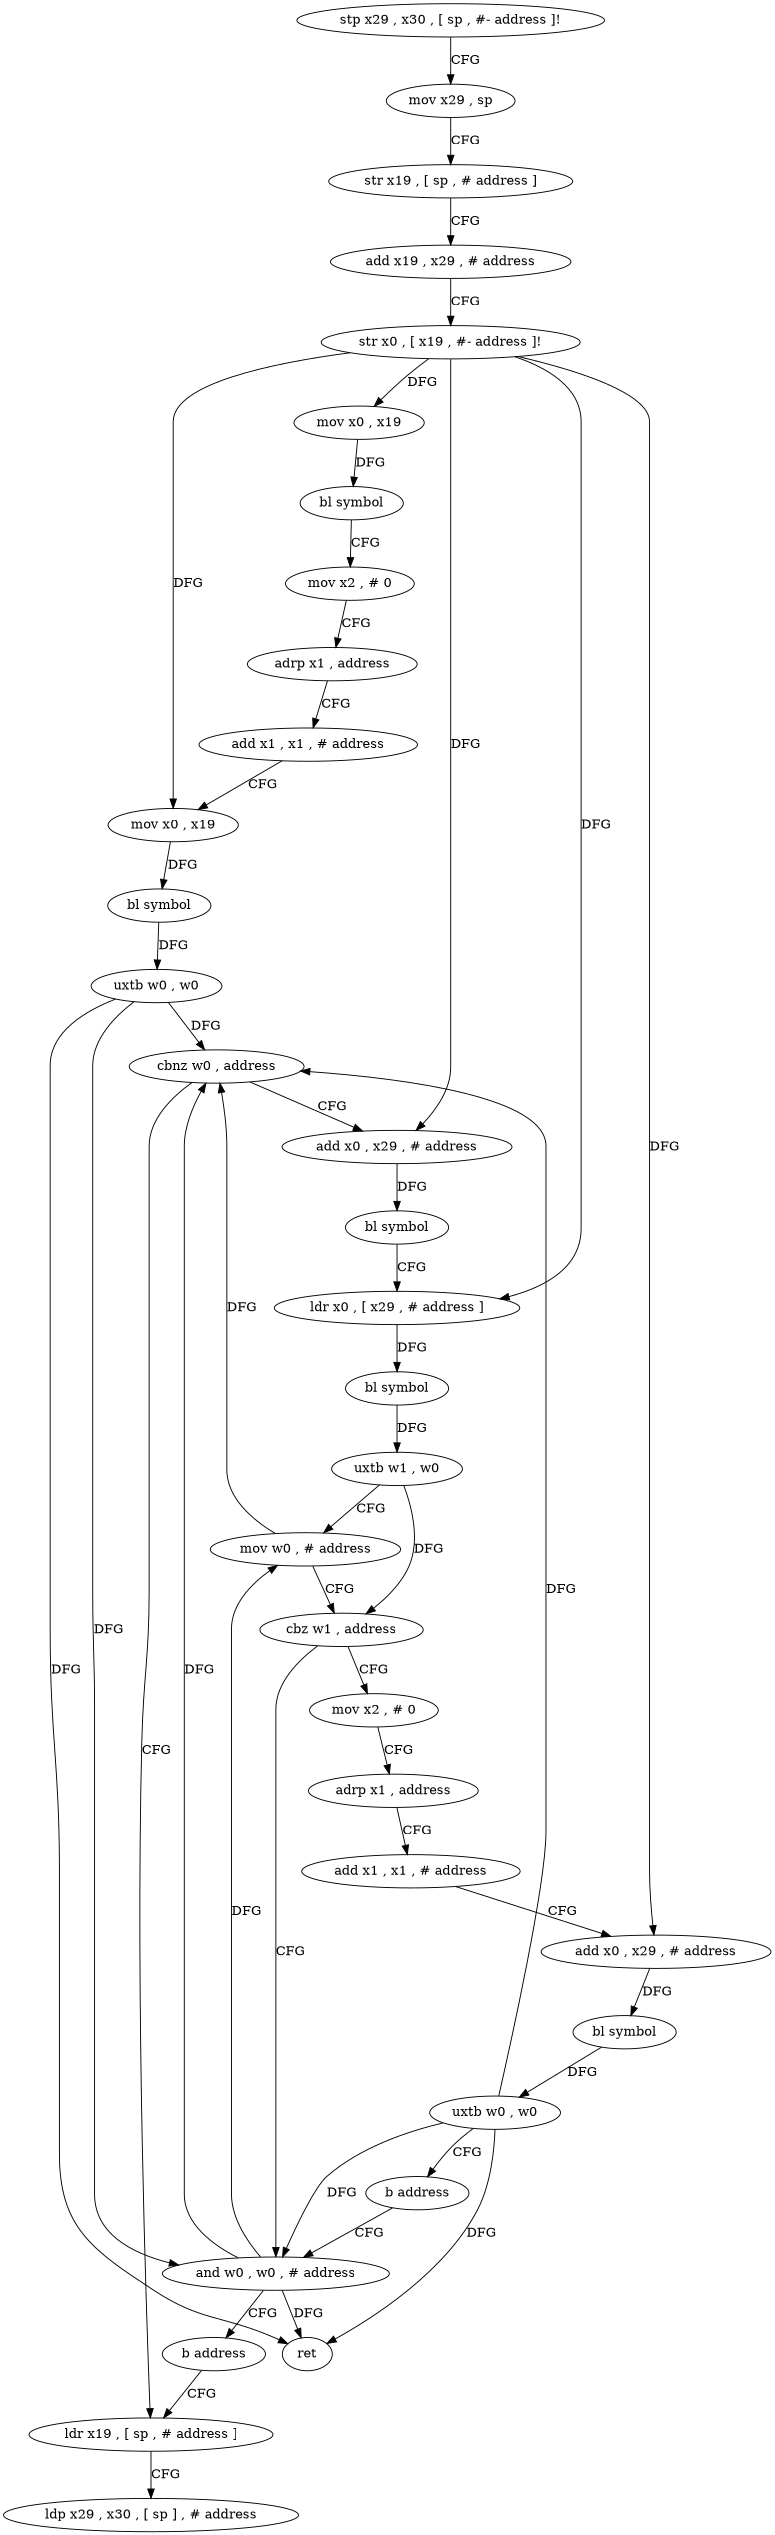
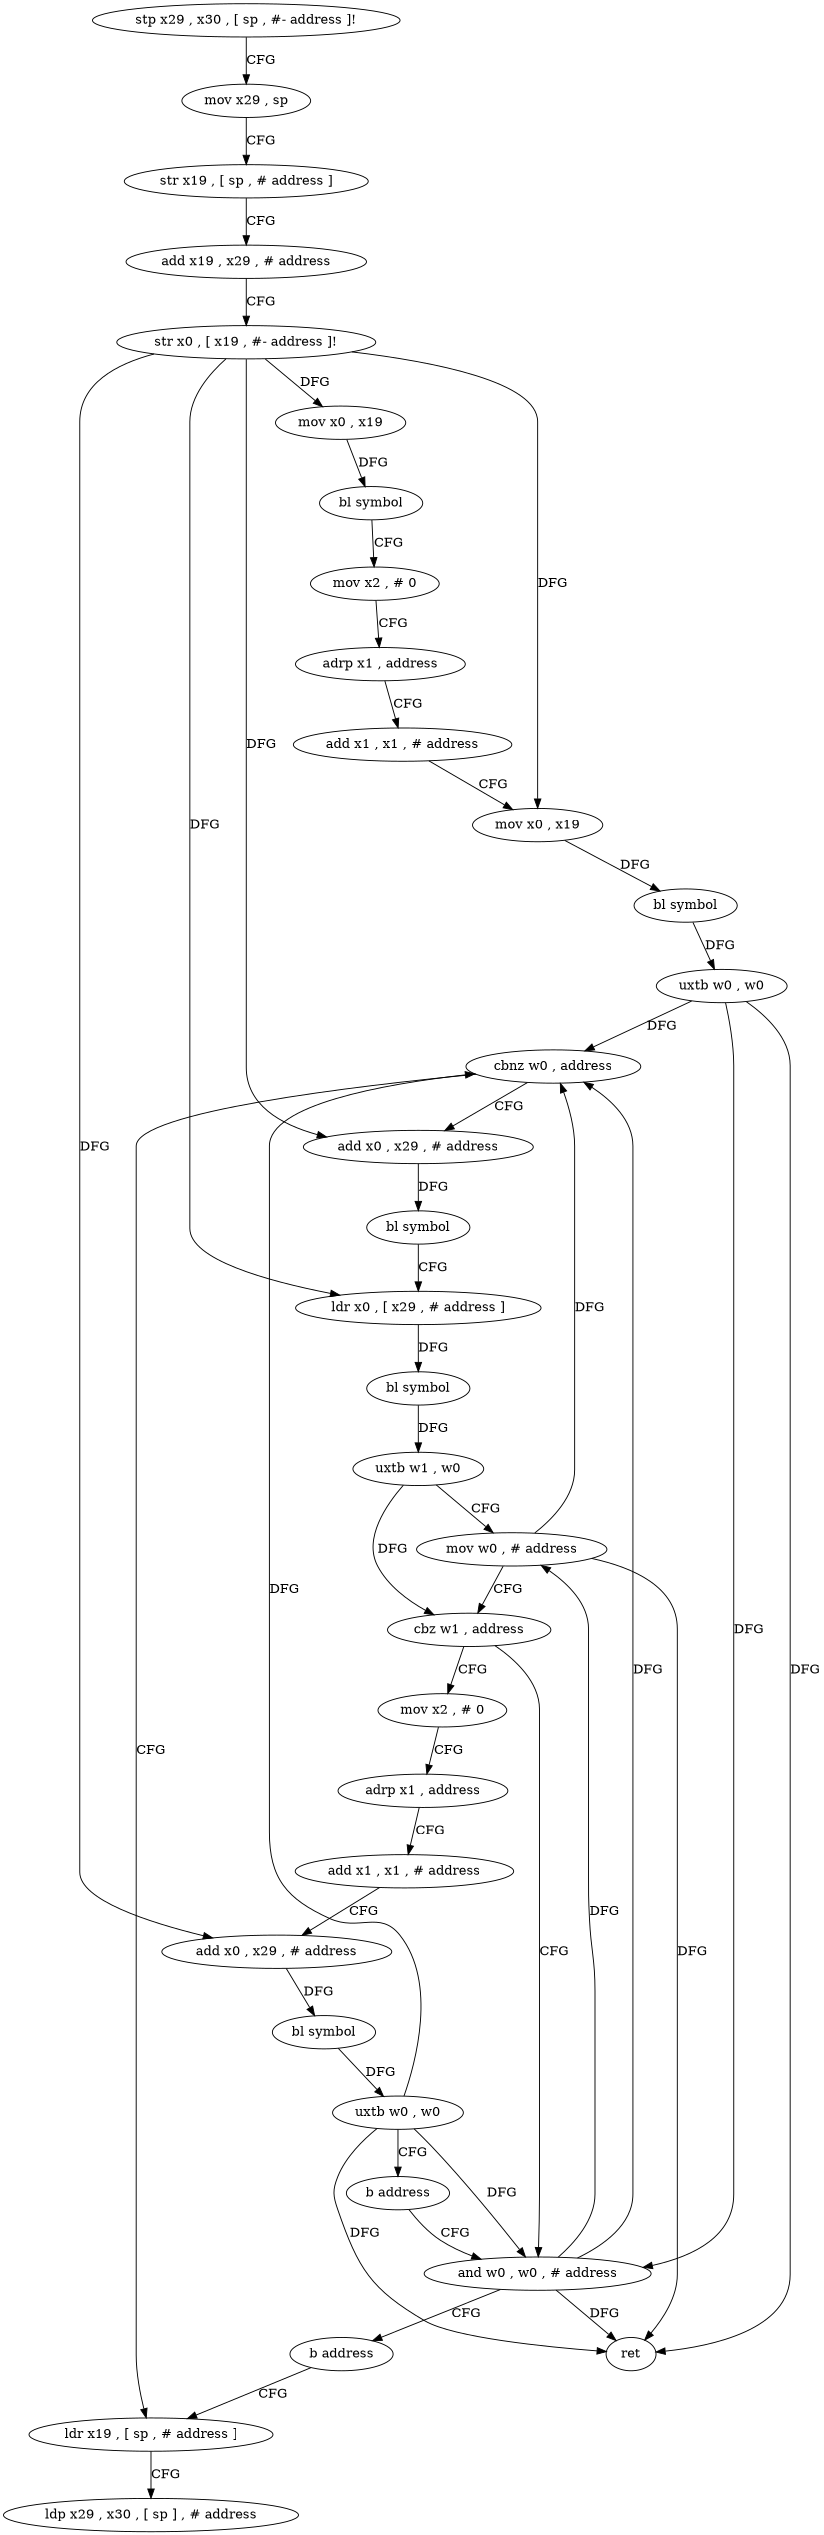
none -> (677, 1924)
